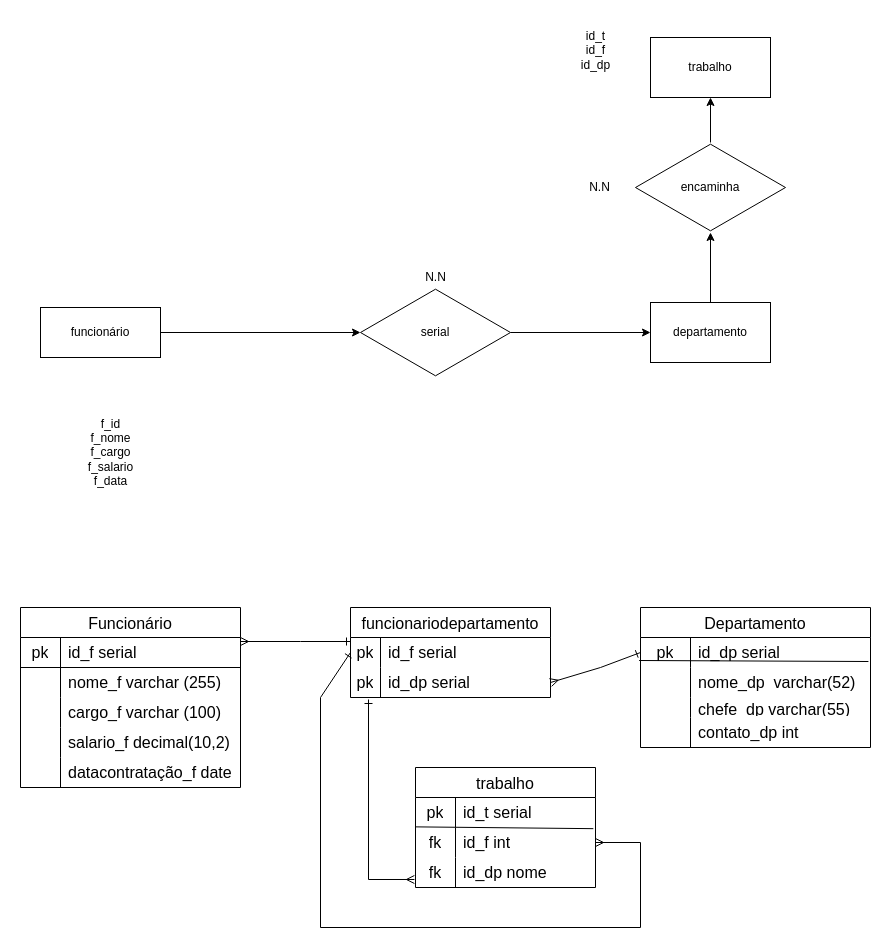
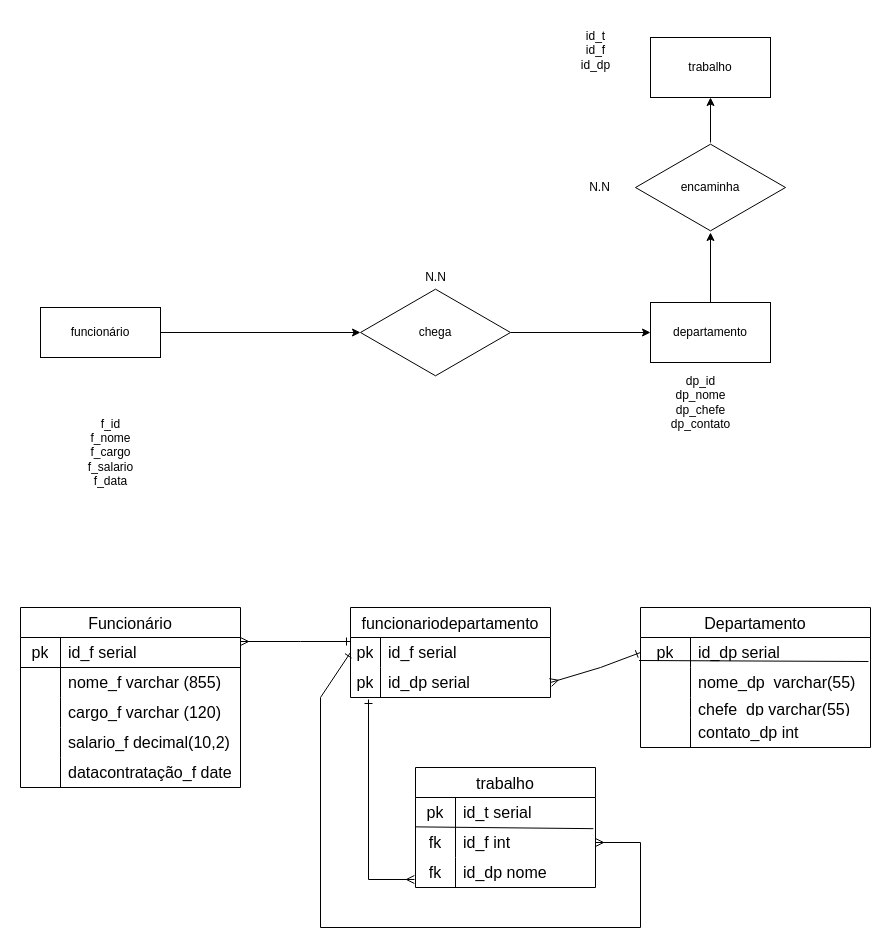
(436, 333) -> (436, 333)
none -> (701, 403)
(154, 683) -> (154, 683)
(785, 683) -> (785, 683)
(155, 713) -> (155, 713)
